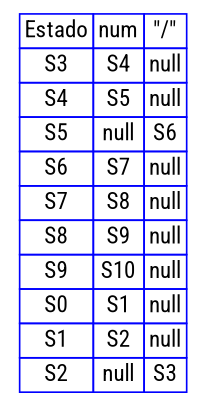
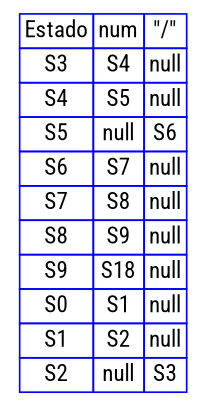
(119, 271) -> (119, 271)
